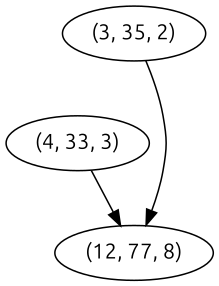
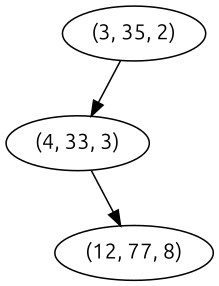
(166, 135) -> (109, 82)
